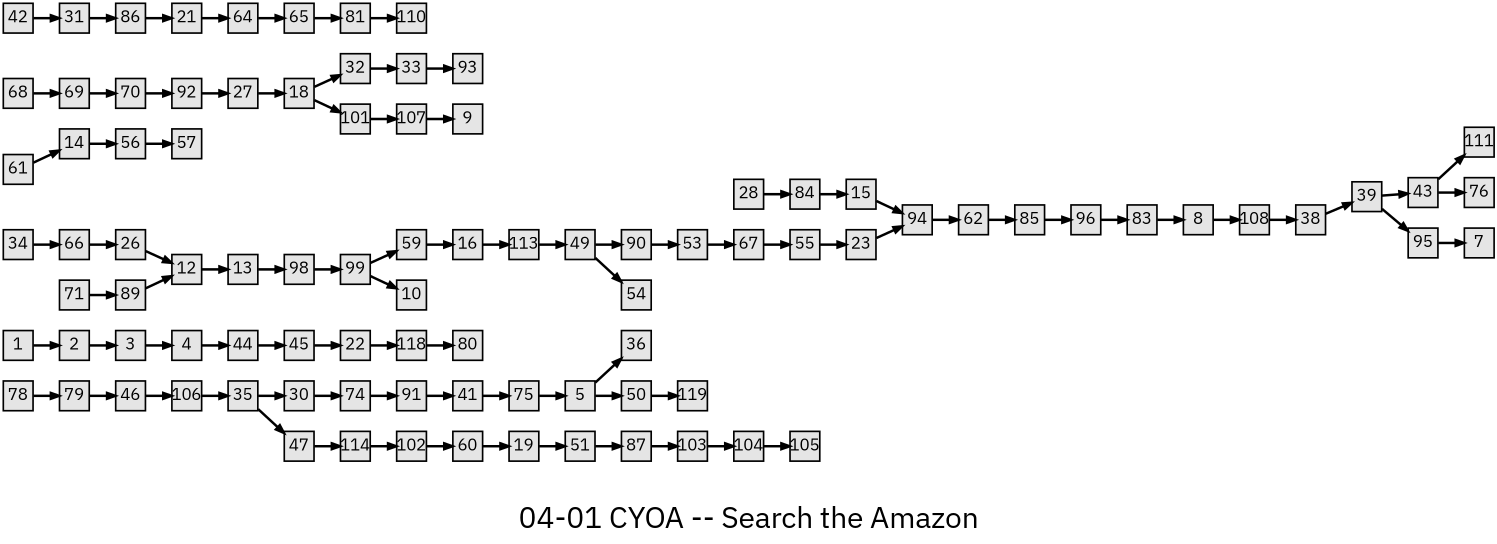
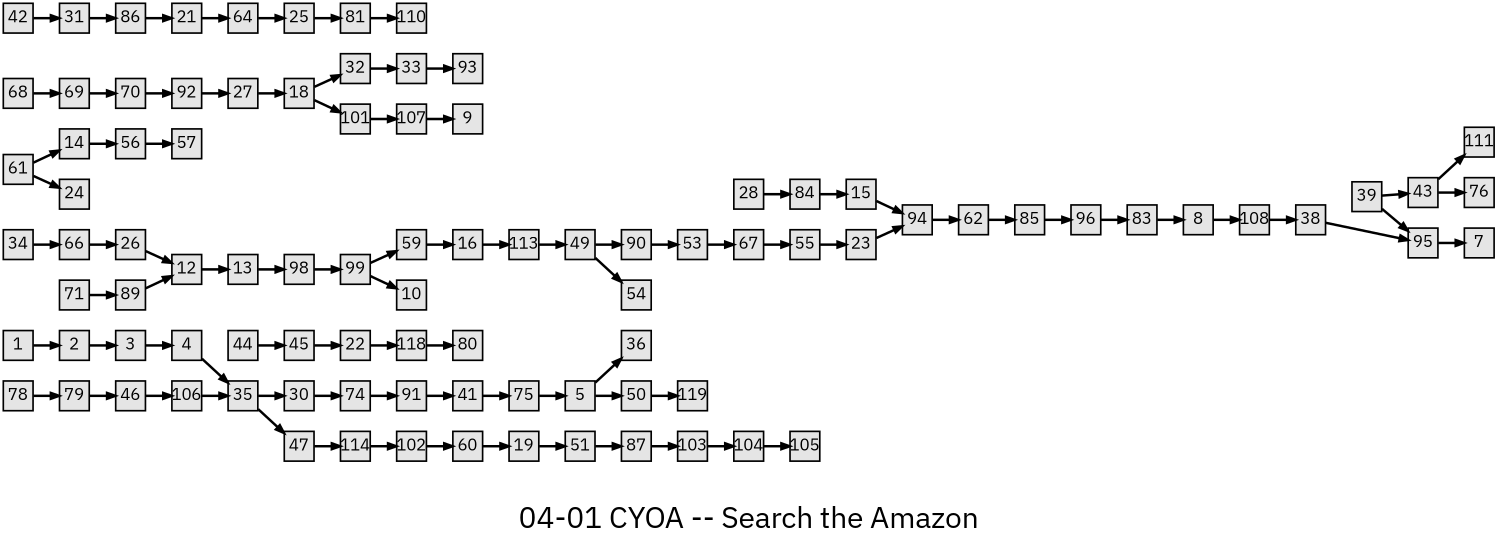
(299, 18) -> (299, 18)
none -> (74, 194)
(1335, 210) -> (1363, 231)
(211, 345) -> (212, 368)
